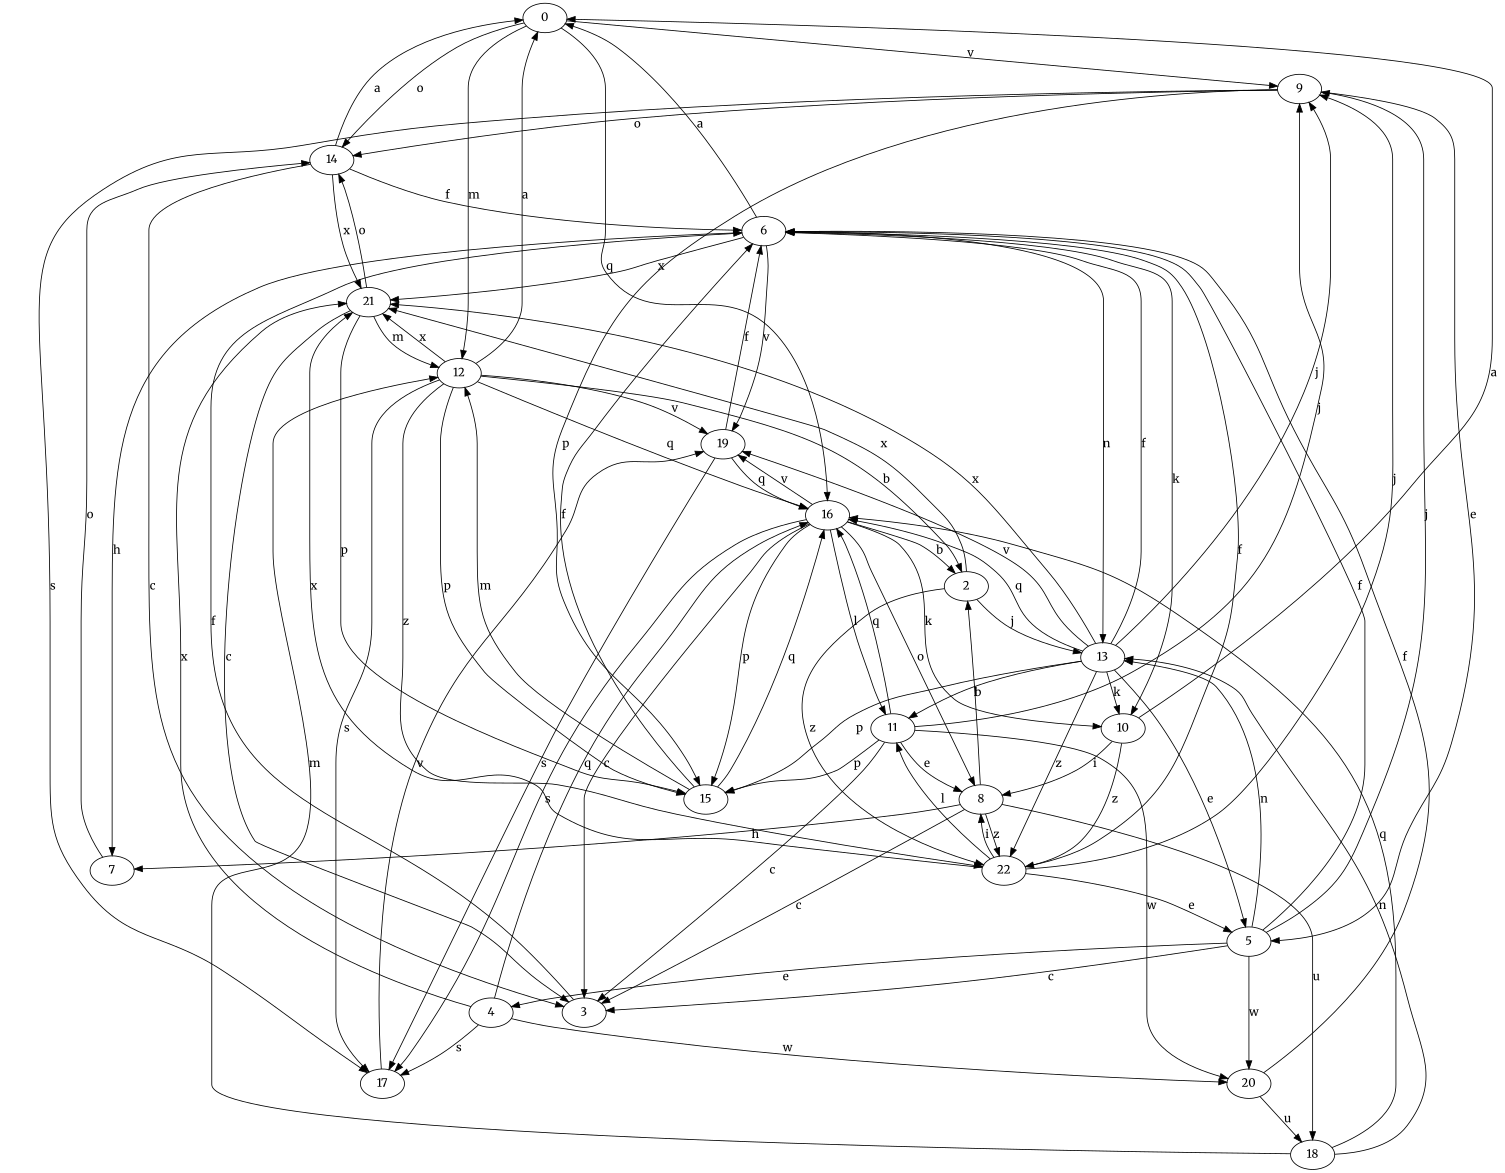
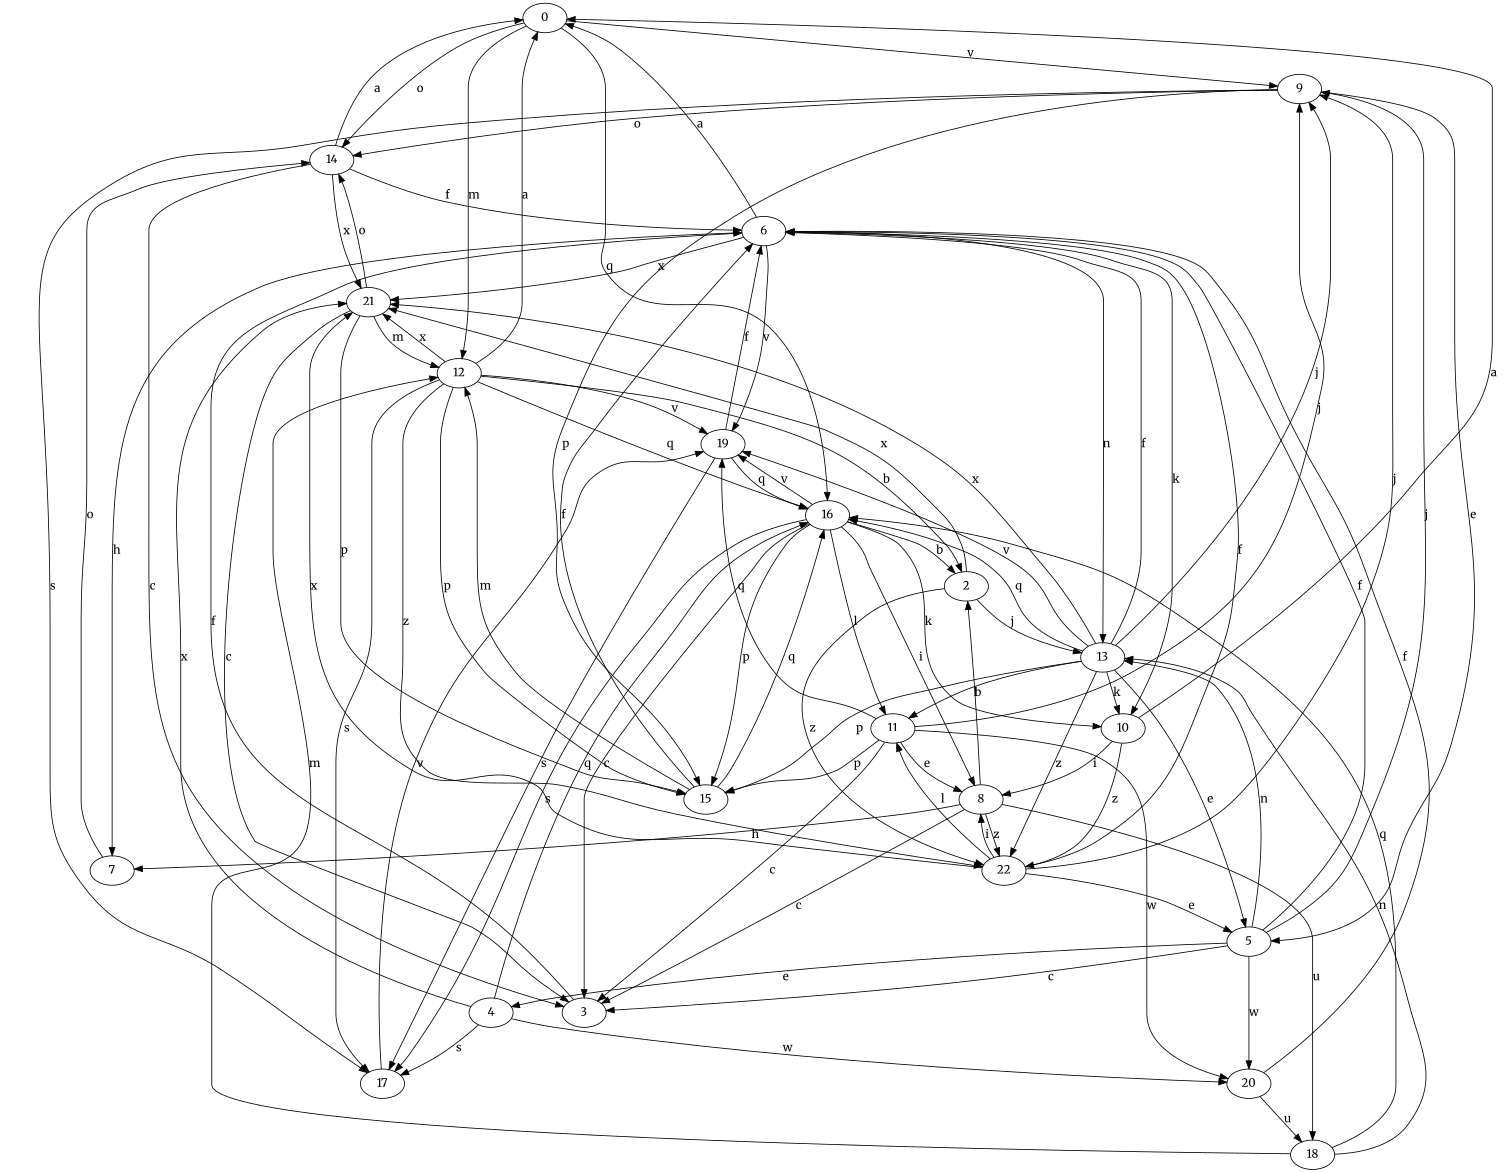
(872, 623) -> (752, 636)
(921, 657) -> (921, 657)
